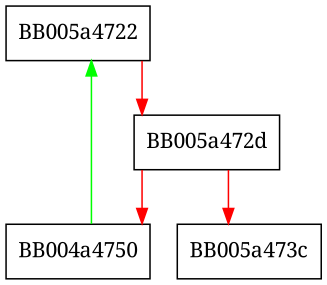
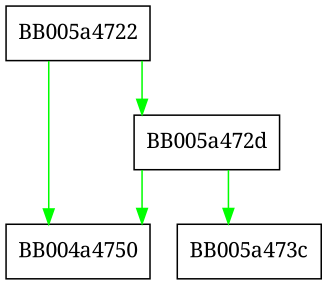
(142, 80) -> (142, 80)
(91, 150) -> (49, 135)
(142, 189) -> (142, 189)
(228, 189) -> (228, 189)
